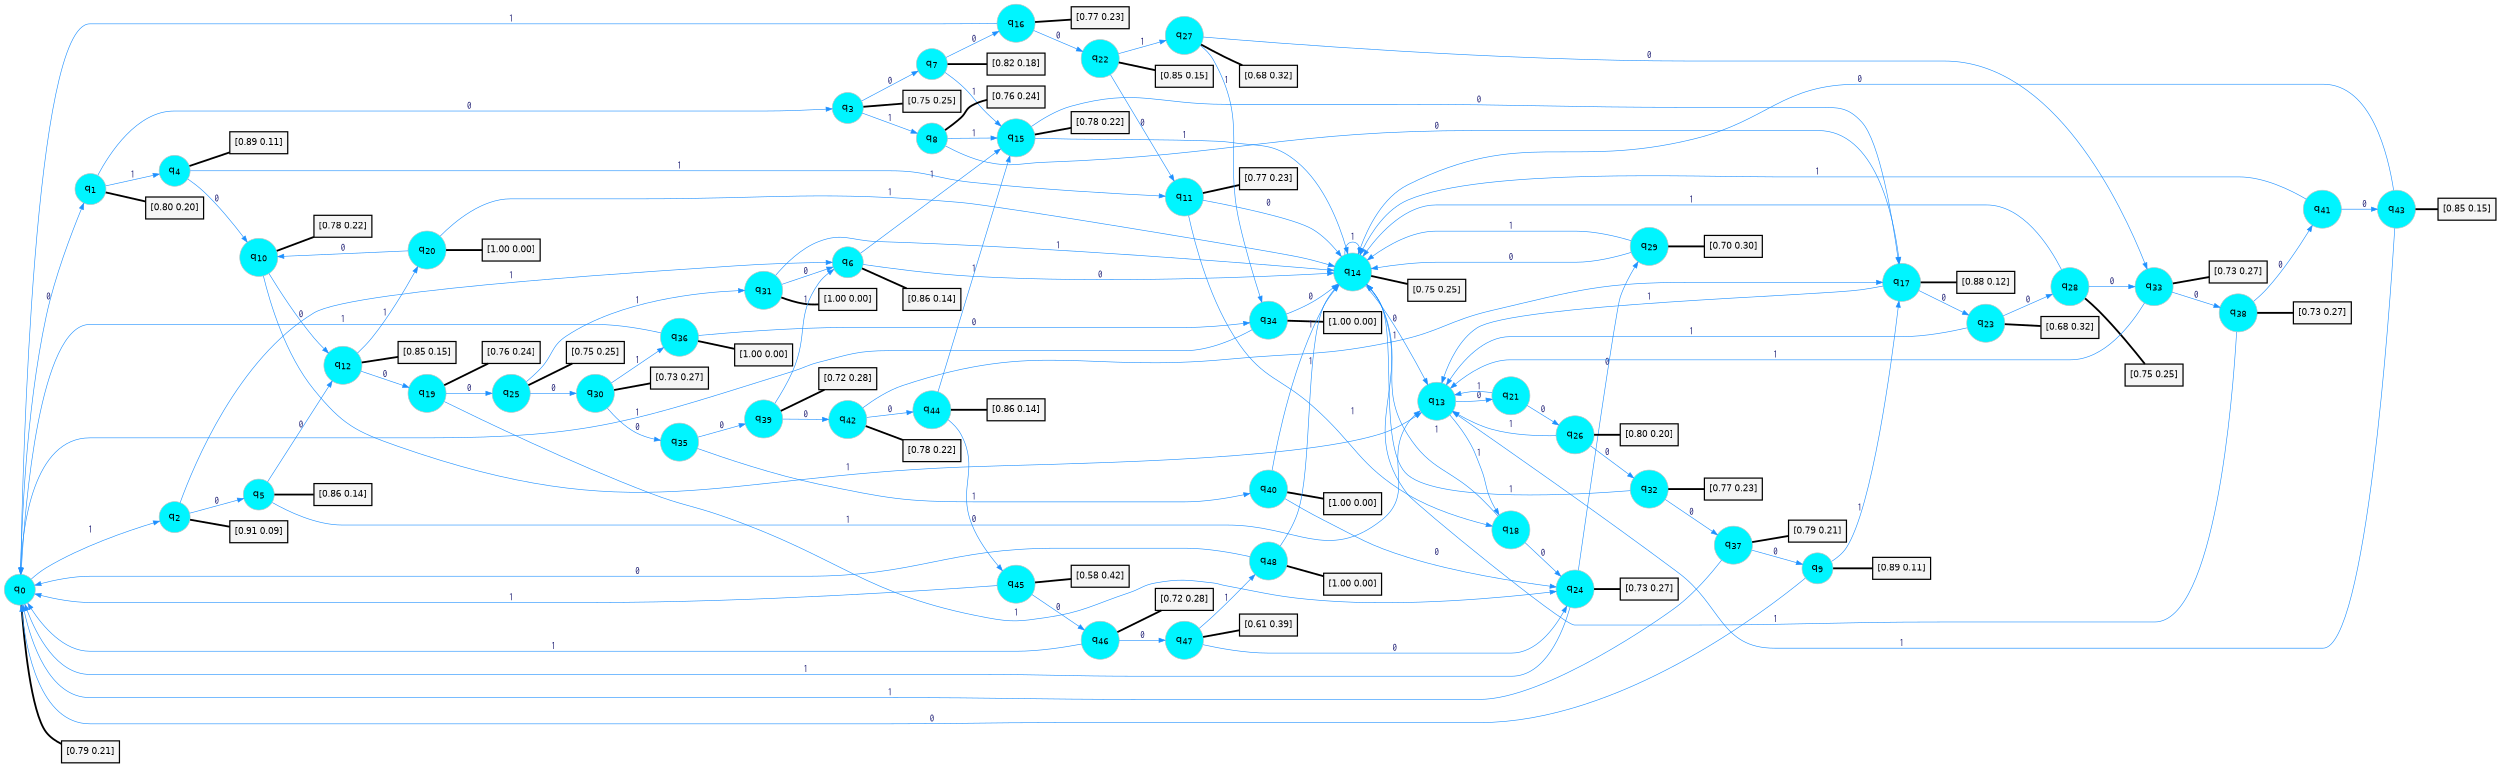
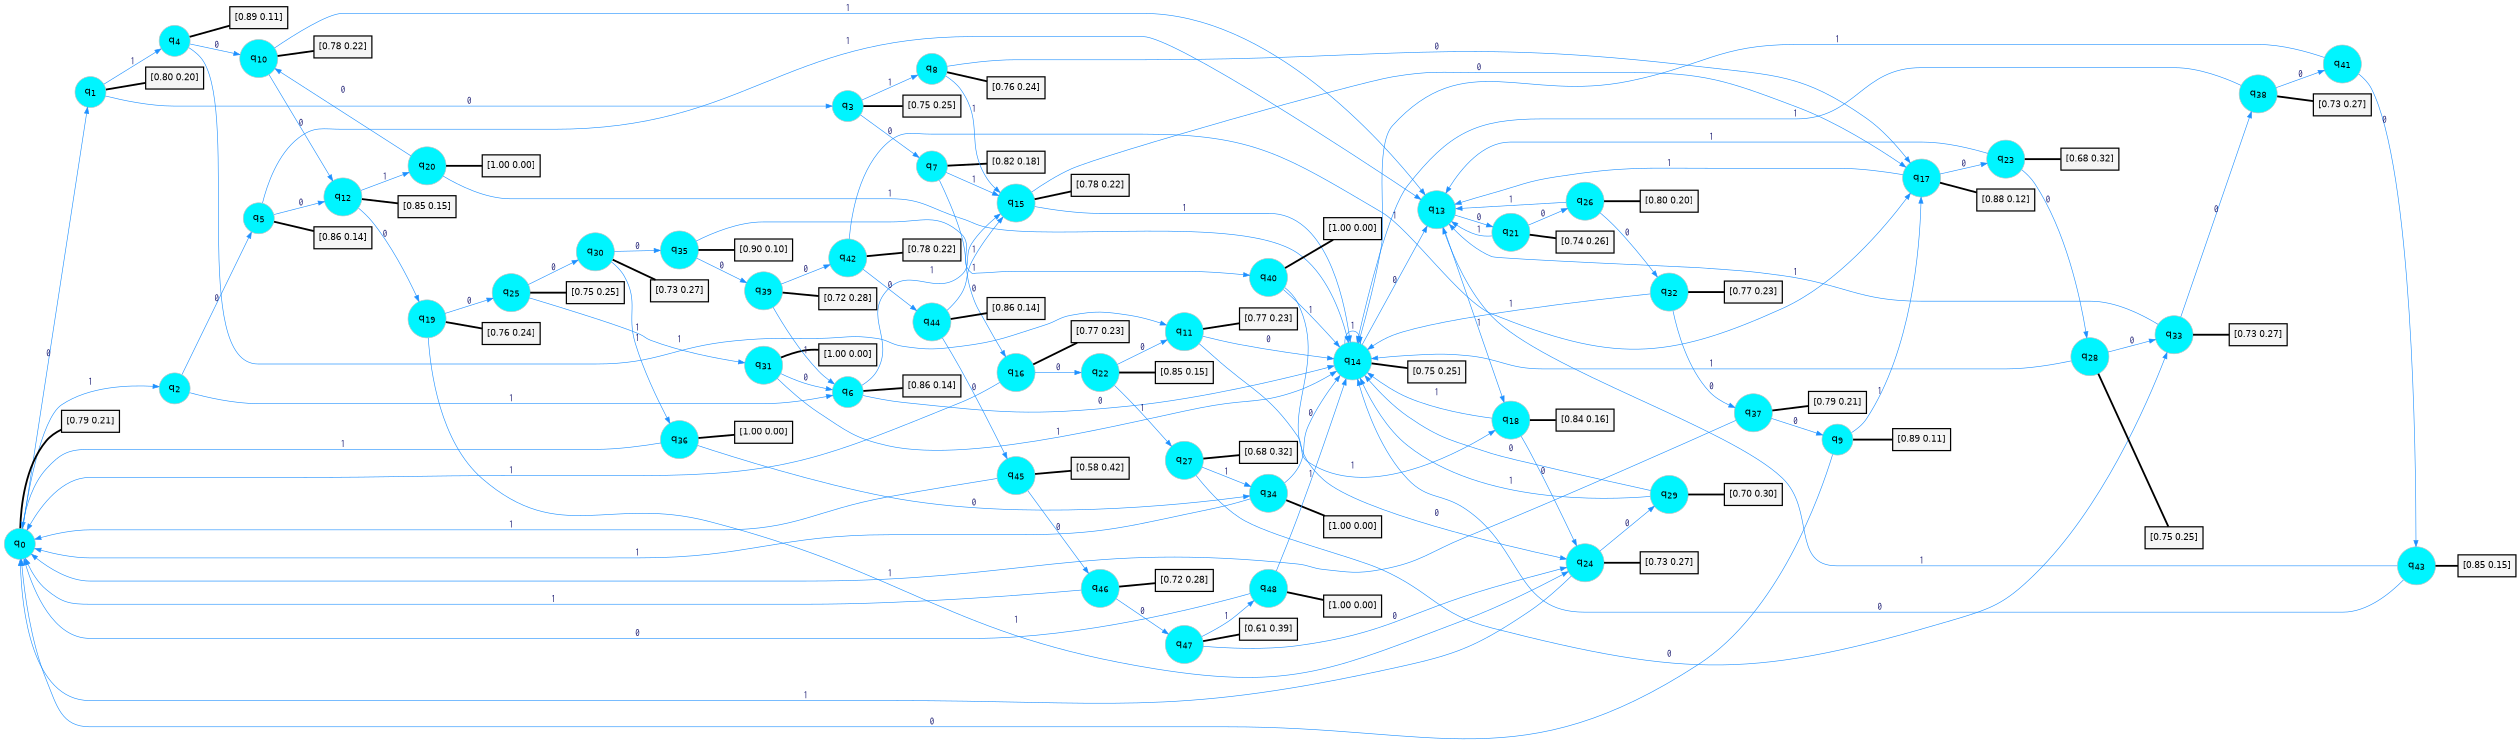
none -> (1585, 242)
none -> (764, 250)
none -> (1585, 420)
(259, 532) -> none
